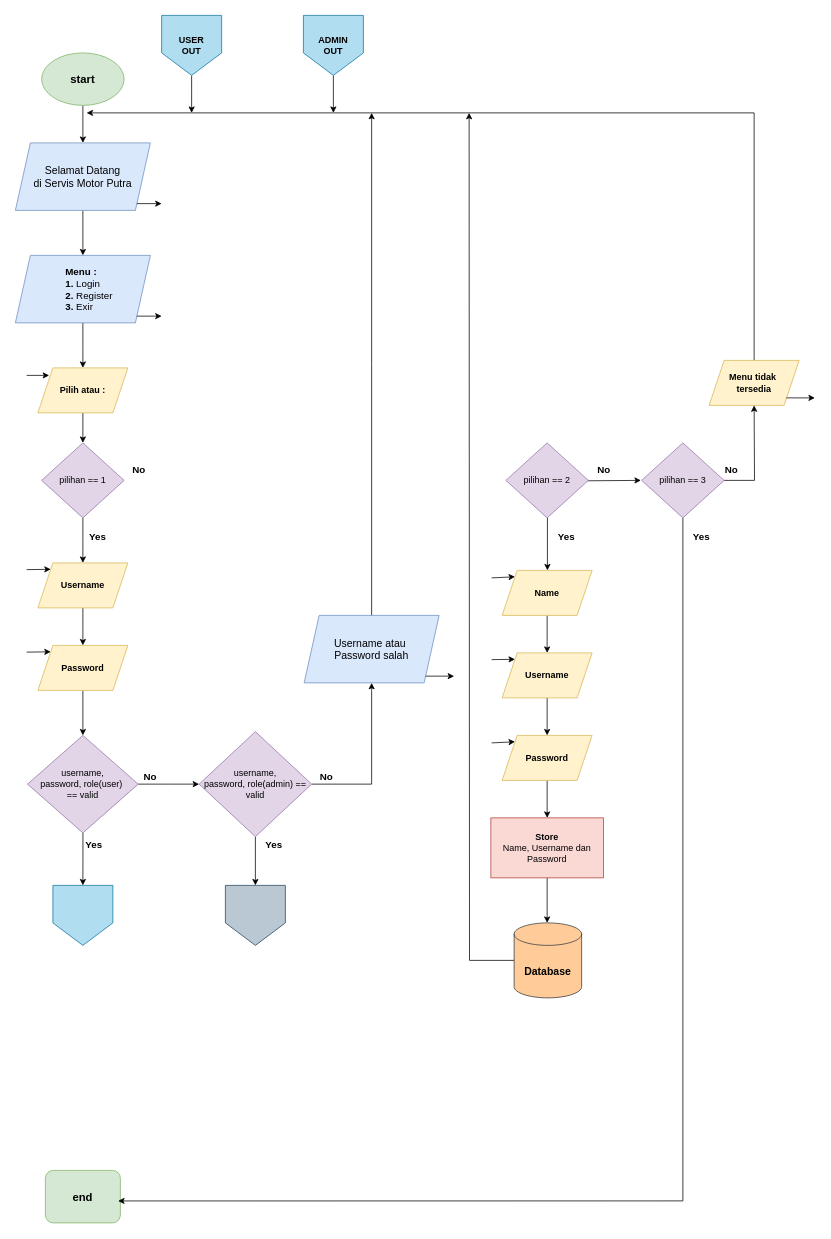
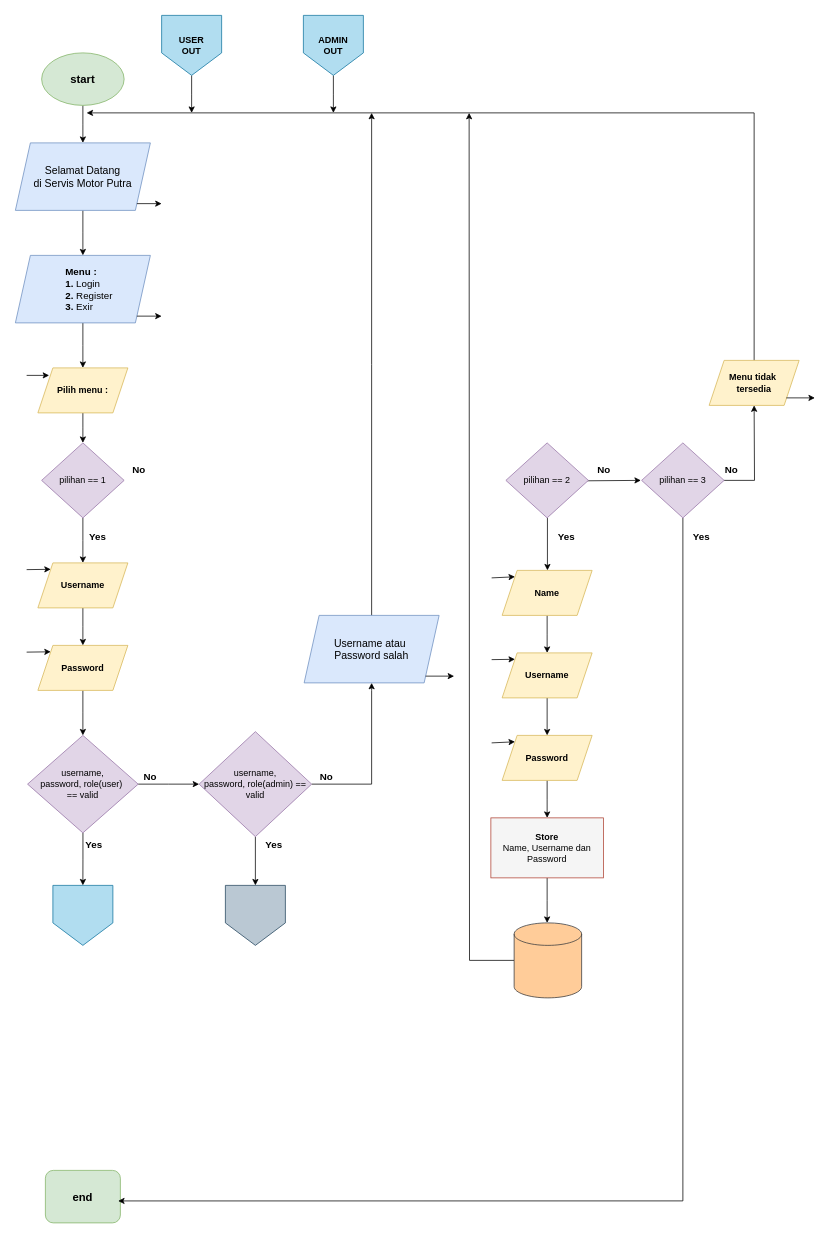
(83, 390) -> (83, 390)
(547, 848) -> (547, 848)
(548, 972) -> none
